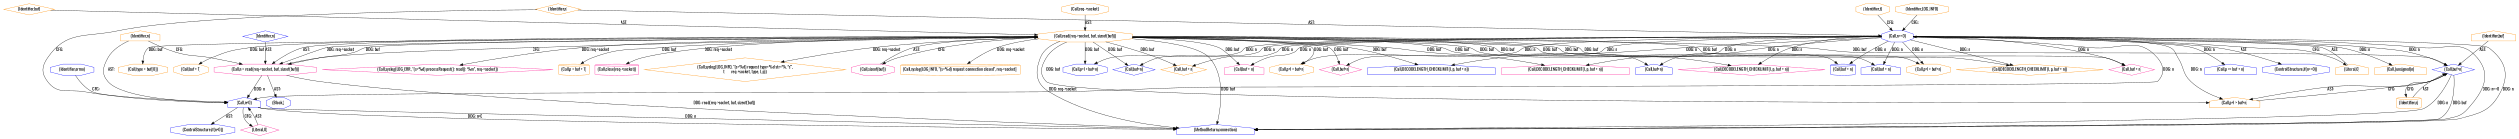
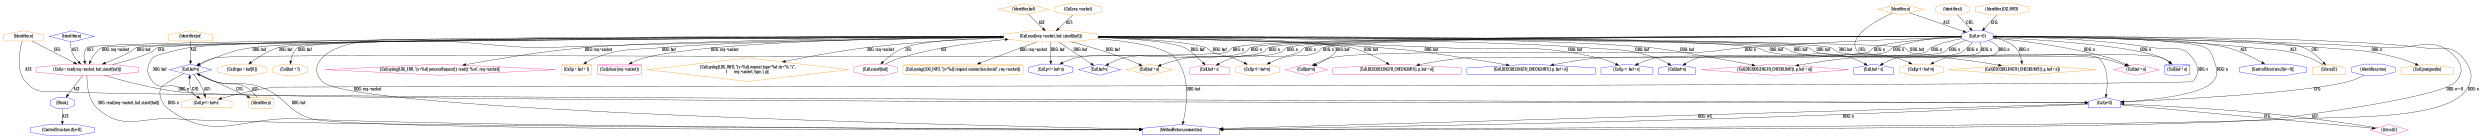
none -> (1384, 45)
(226, 115) -> (62, 115)
